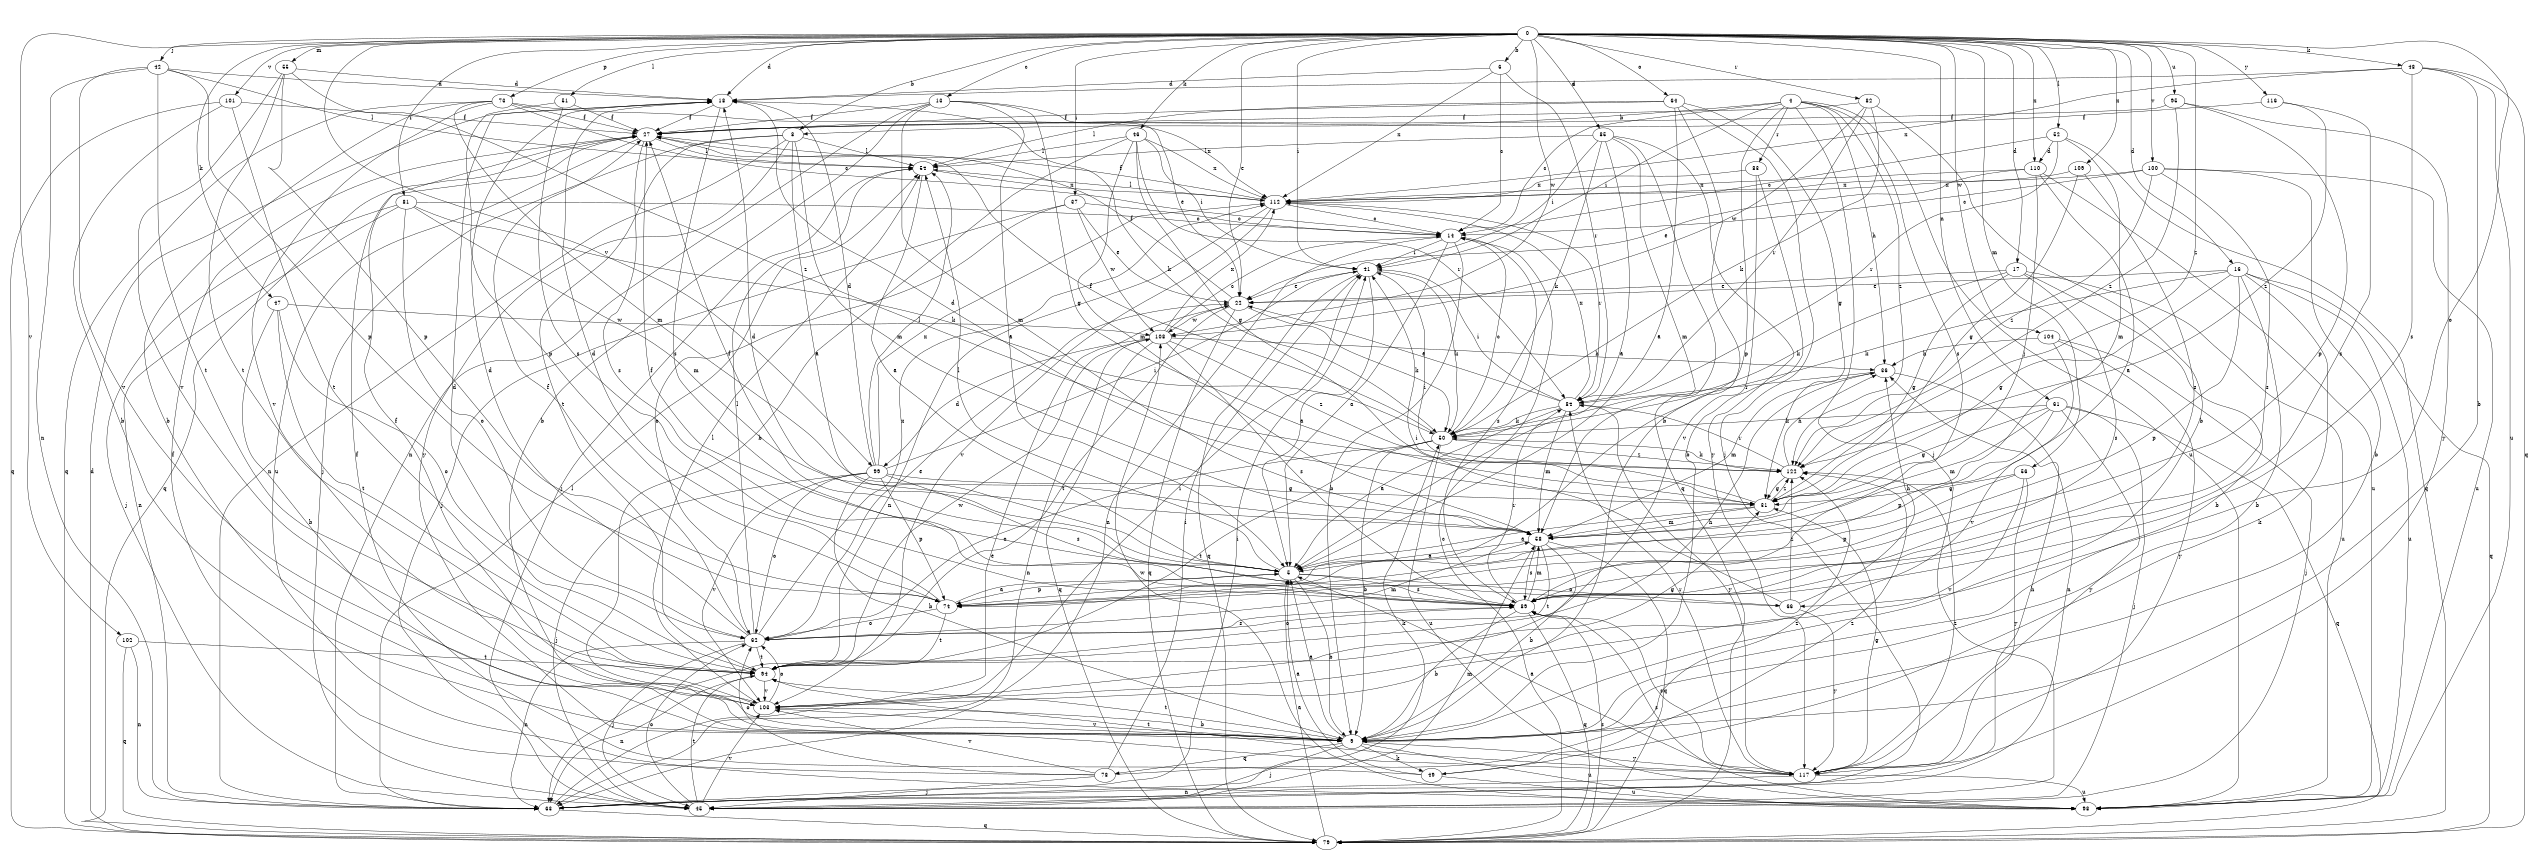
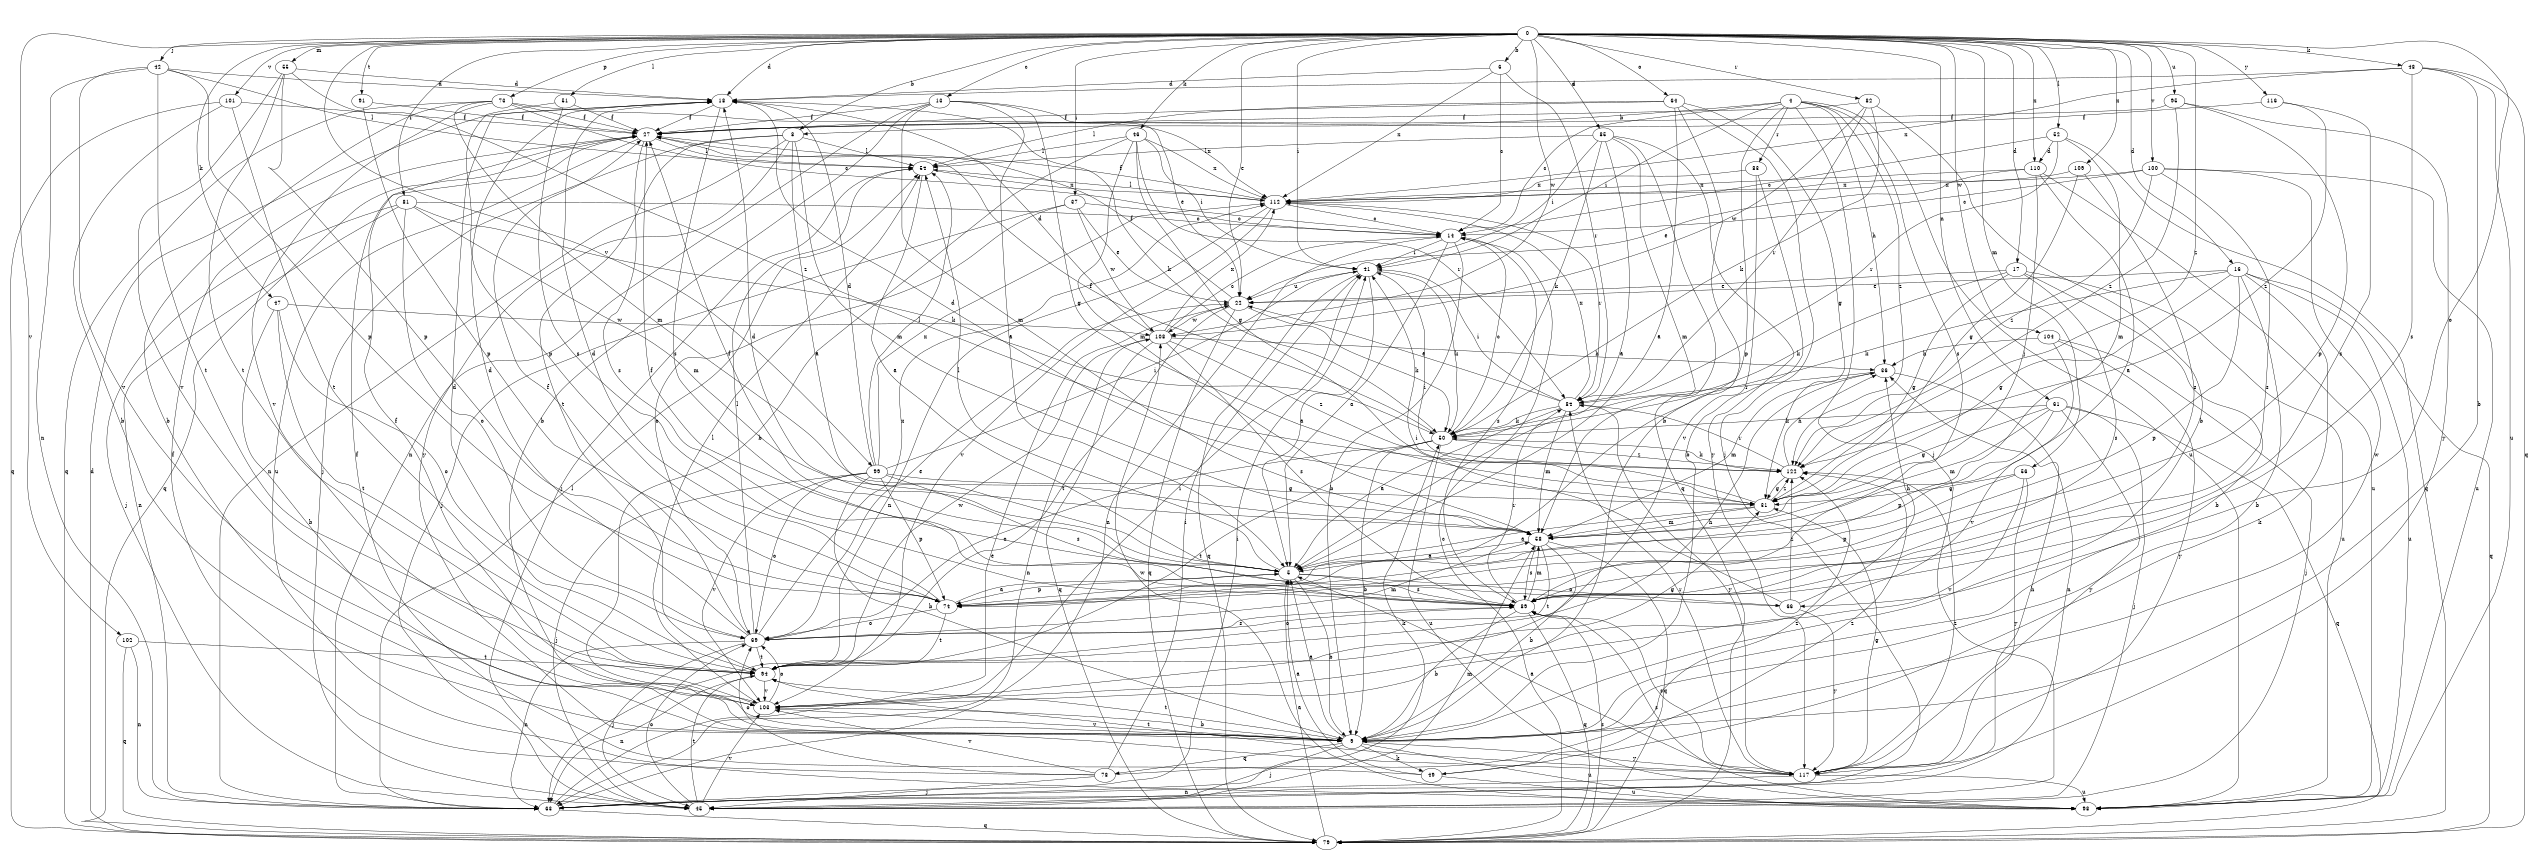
none -> (362, 101)
(1296, 287) -> (1296, 287)
(1004, 374) -> (986, 167)
(2377, 455) -> (2377, 455)
(755, 640) -> (755, 640)
